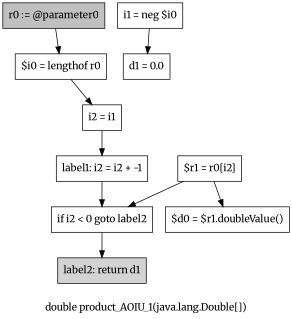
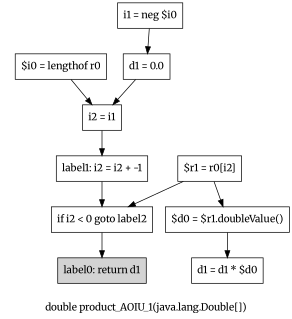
(54, 16) -> none
none -> (127, 90)
(102, 271) -> (102, 271)
none -> (227, 271)
